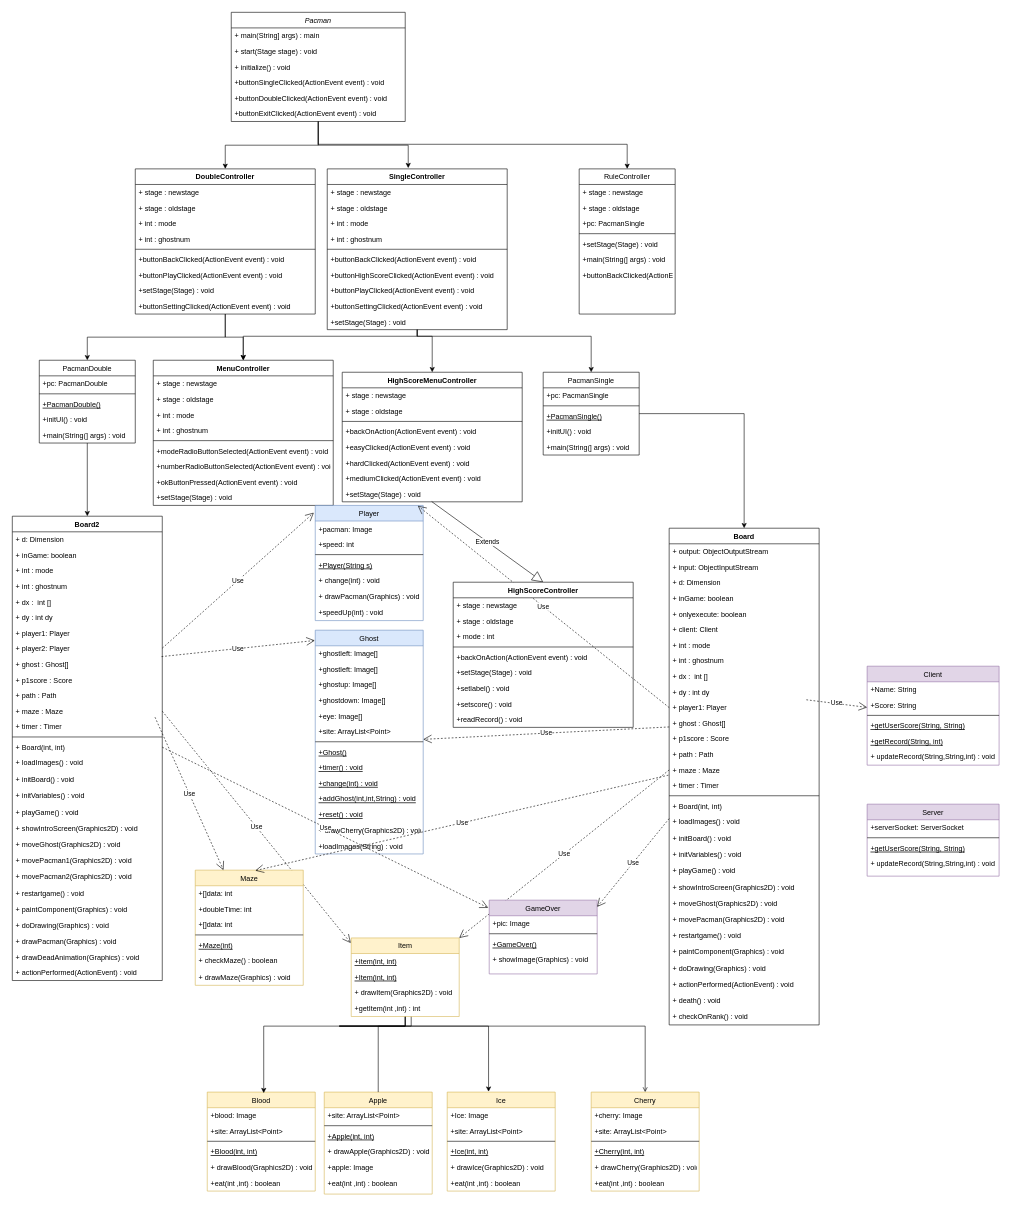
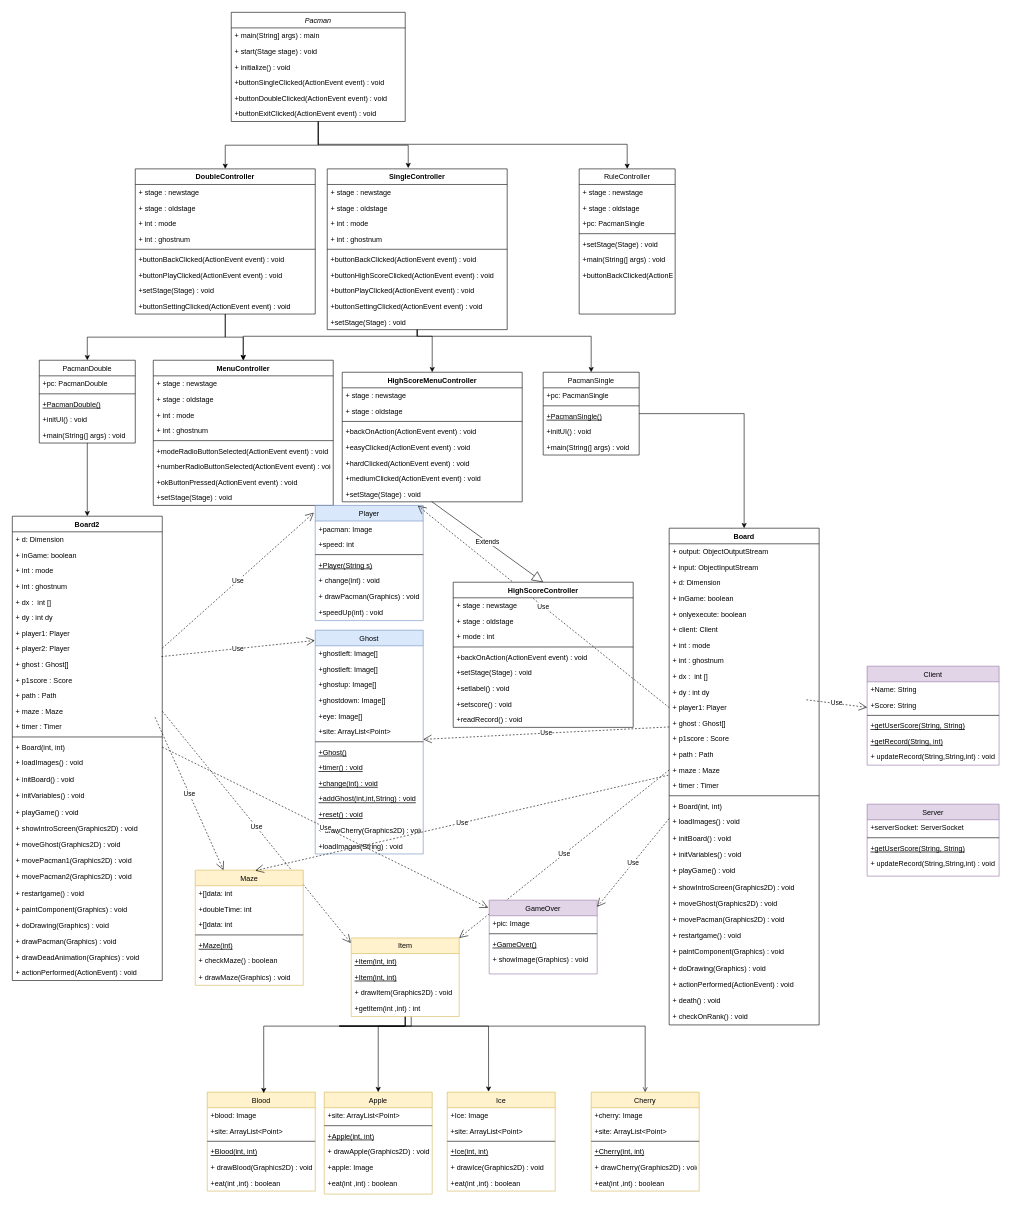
(378, 1088) -> (378, 1086)
